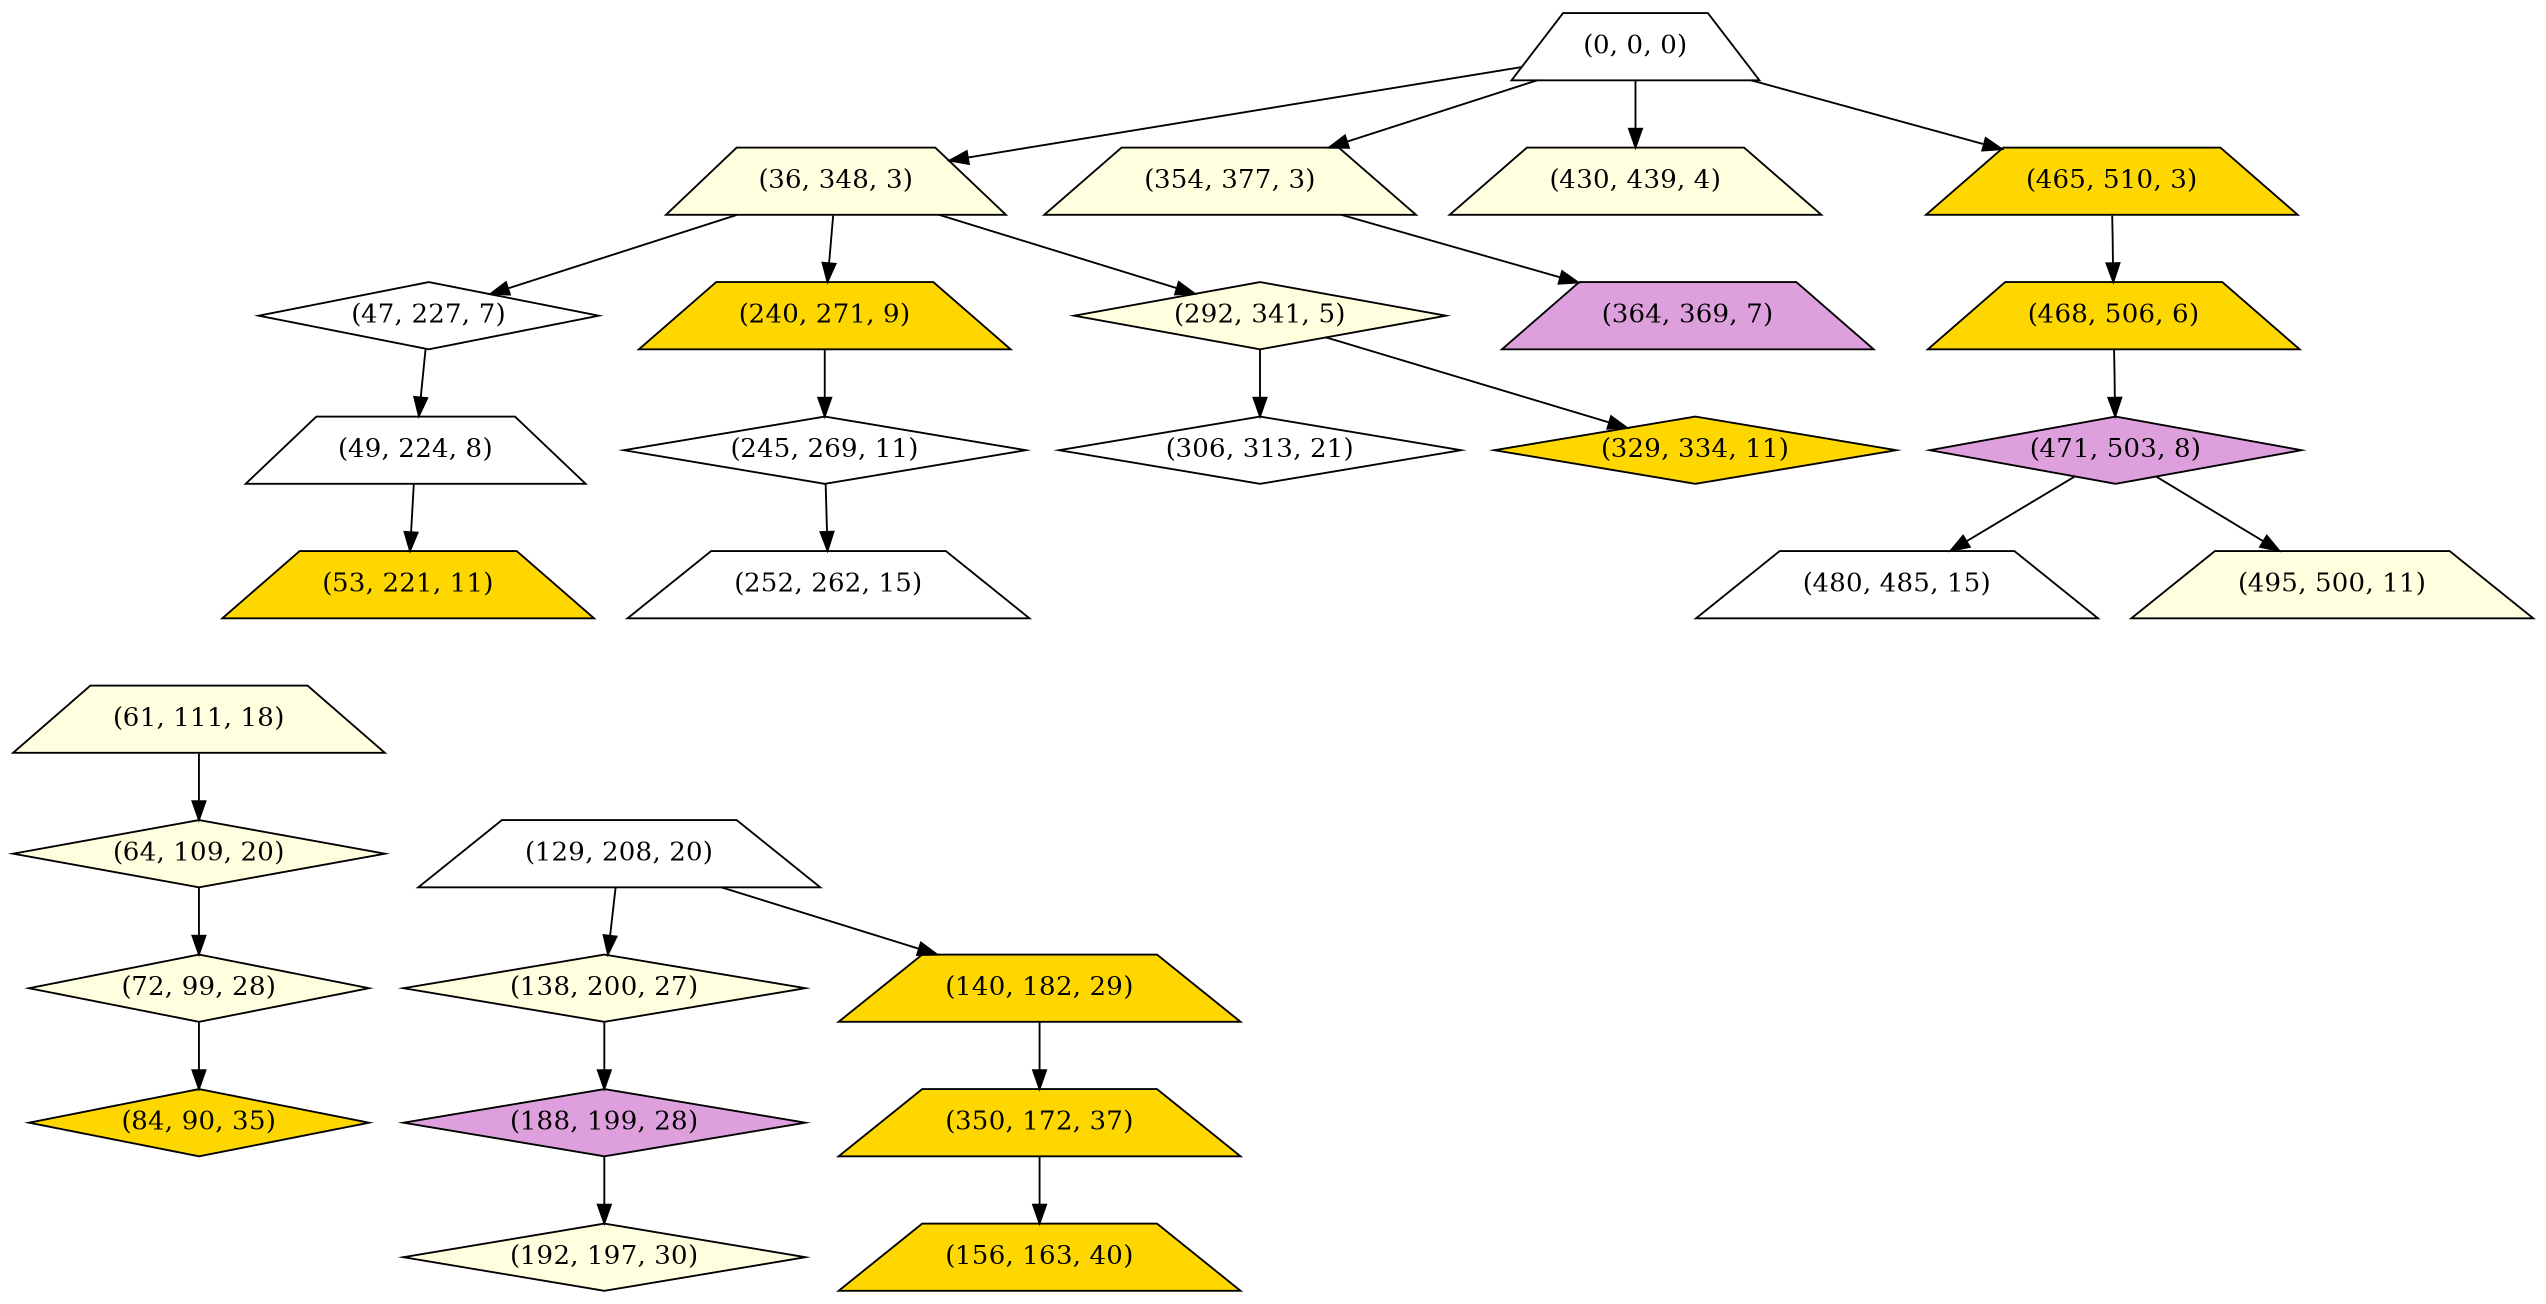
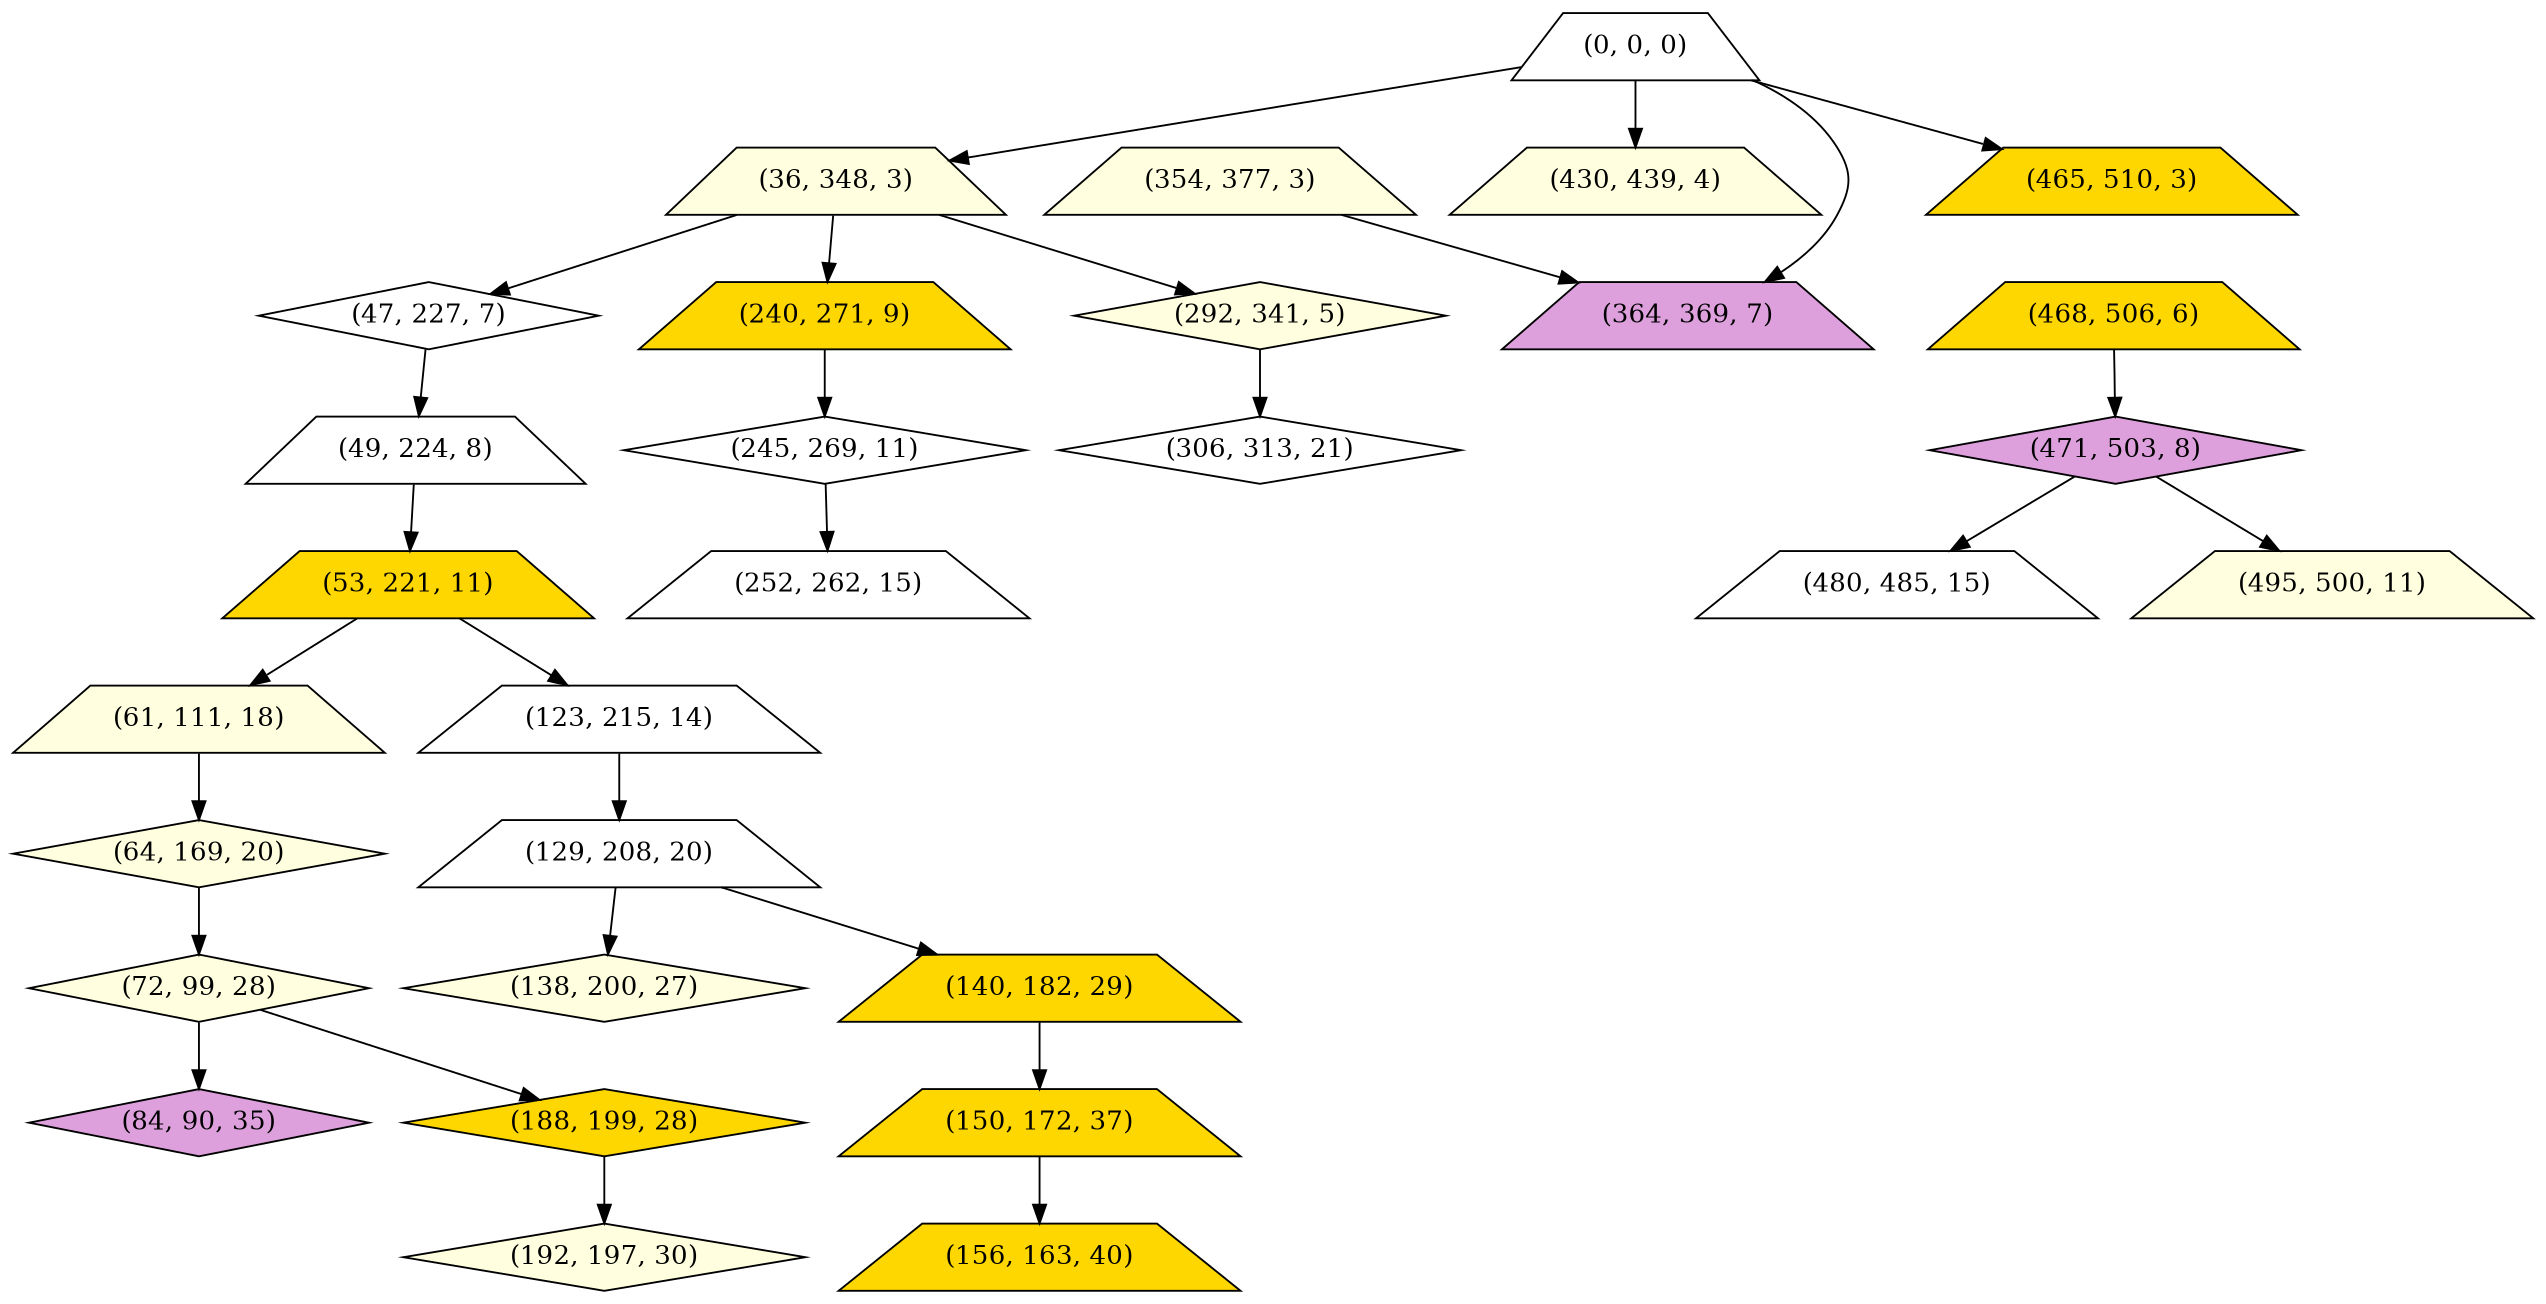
(1442, 111) -> (1846, 167)
(2113, 239) -> none
(1695, 450) -> none
none -> (312, 647)
none -> (619, 719)
(199, 854) -> (199, 854)
(604, 1046) -> (391, 1052)
(199, 1123) -> (199, 1123)
(604, 1123) -> (604, 1123)
(1040, 1123) -> (1040, 1123)
